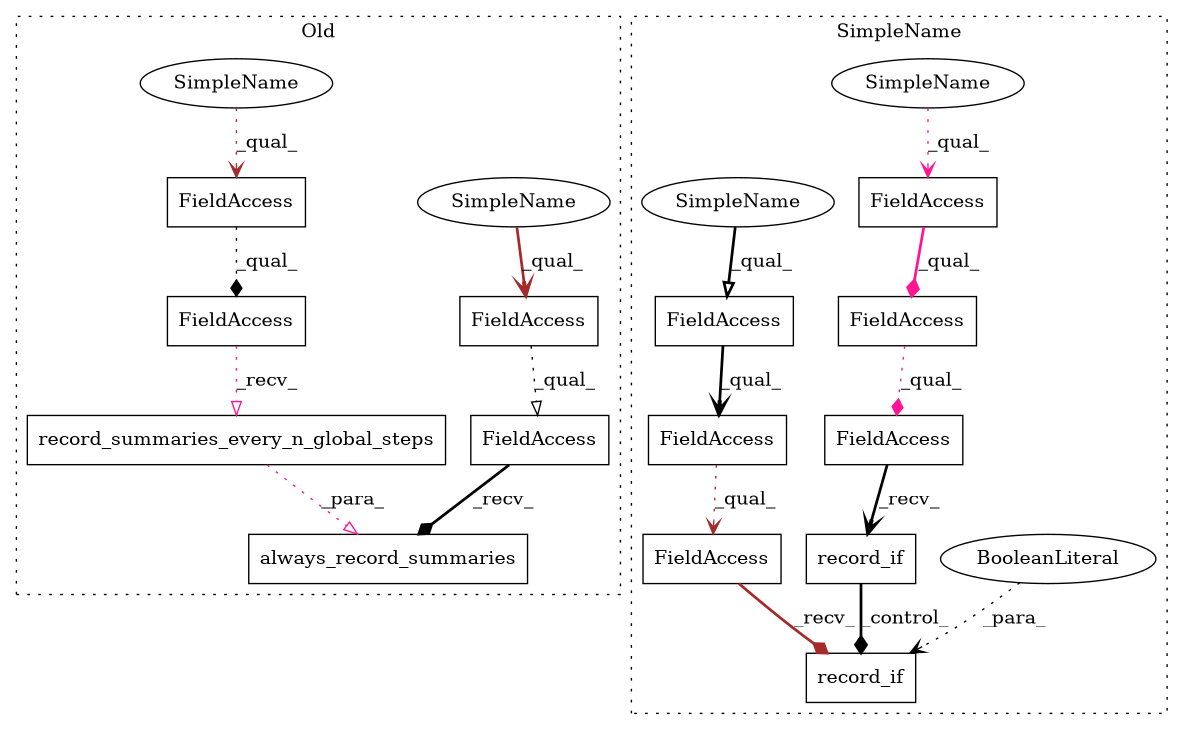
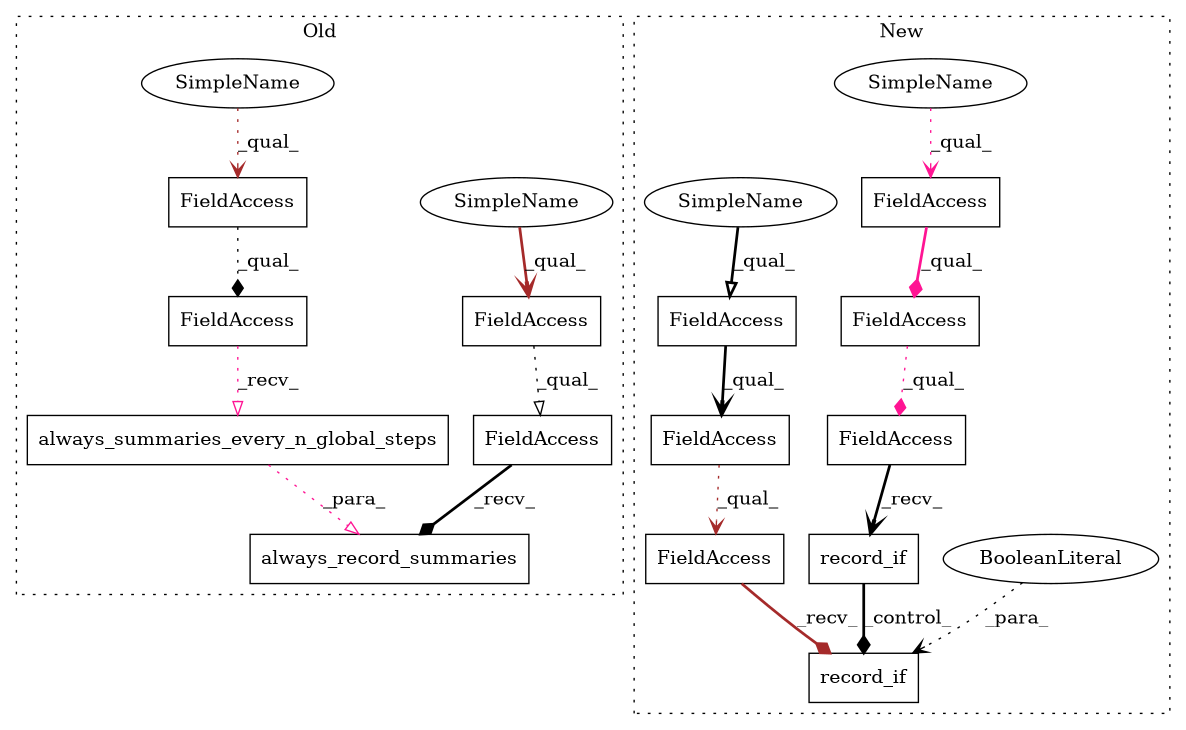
(899, 32) -> (902, 32)
(236, 440) -> (238, 440)
